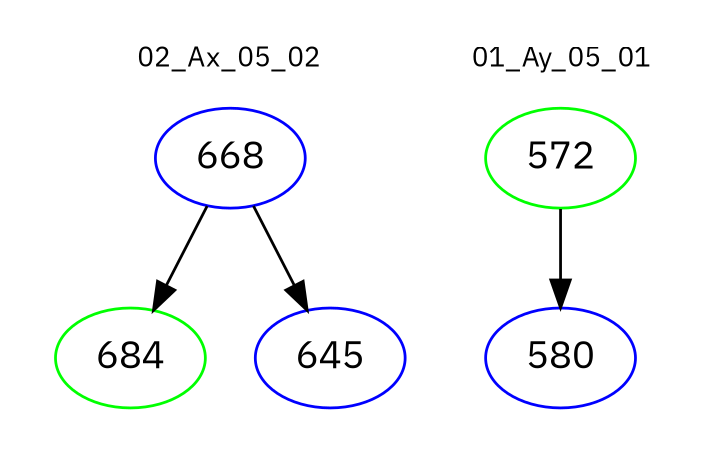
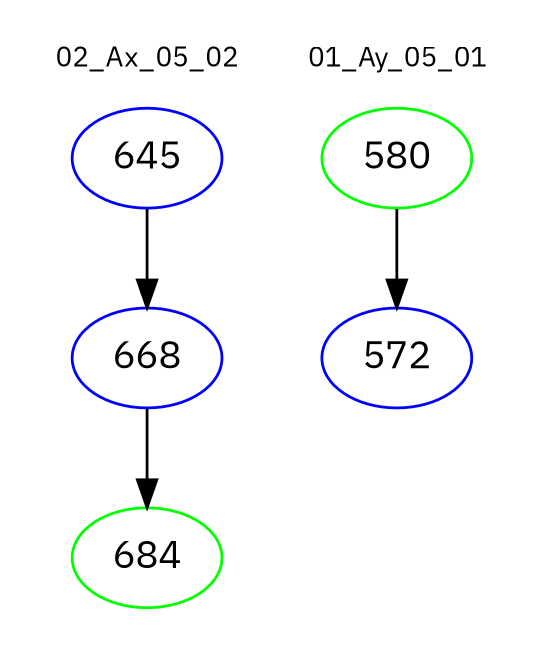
(561, 158) -> (397, 358)
(561, 244) -> (397, 244)
(274, 246) -> (147, 244)
(561, 358) -> (397, 158)
